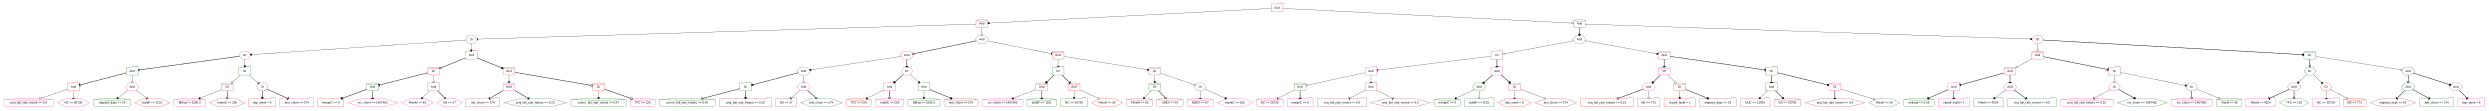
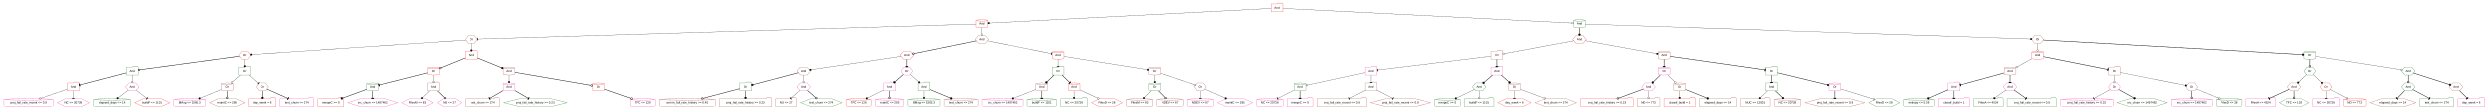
(599, 103) -> none
(687, 103) -> (687, 103)
